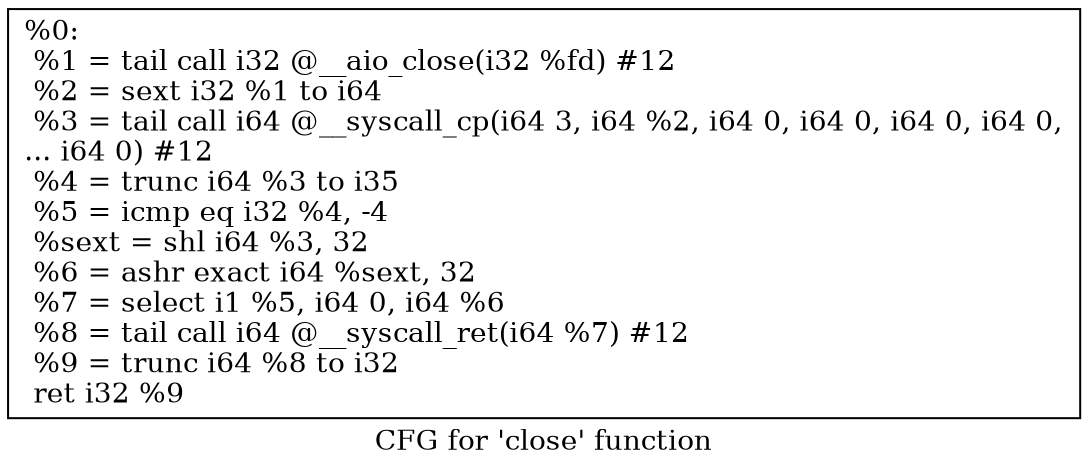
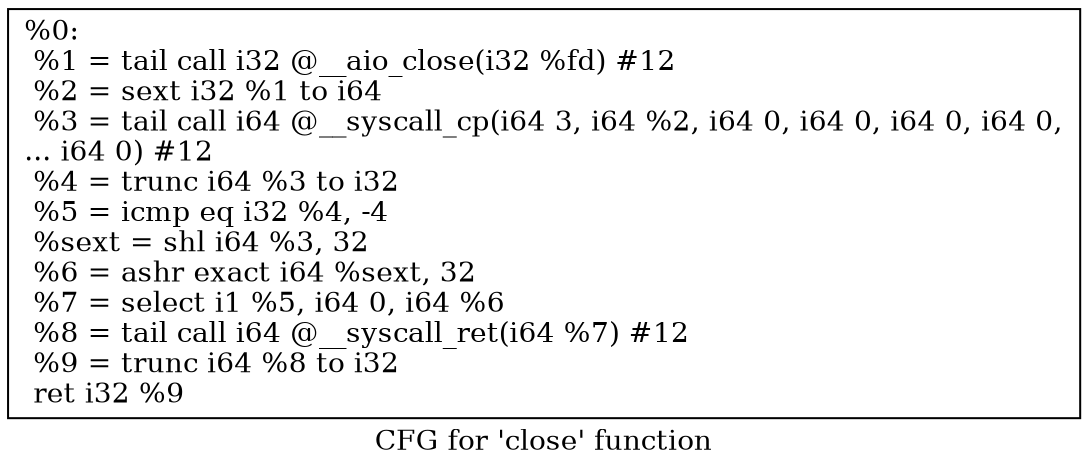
(213, 182) -> (213, 182)
